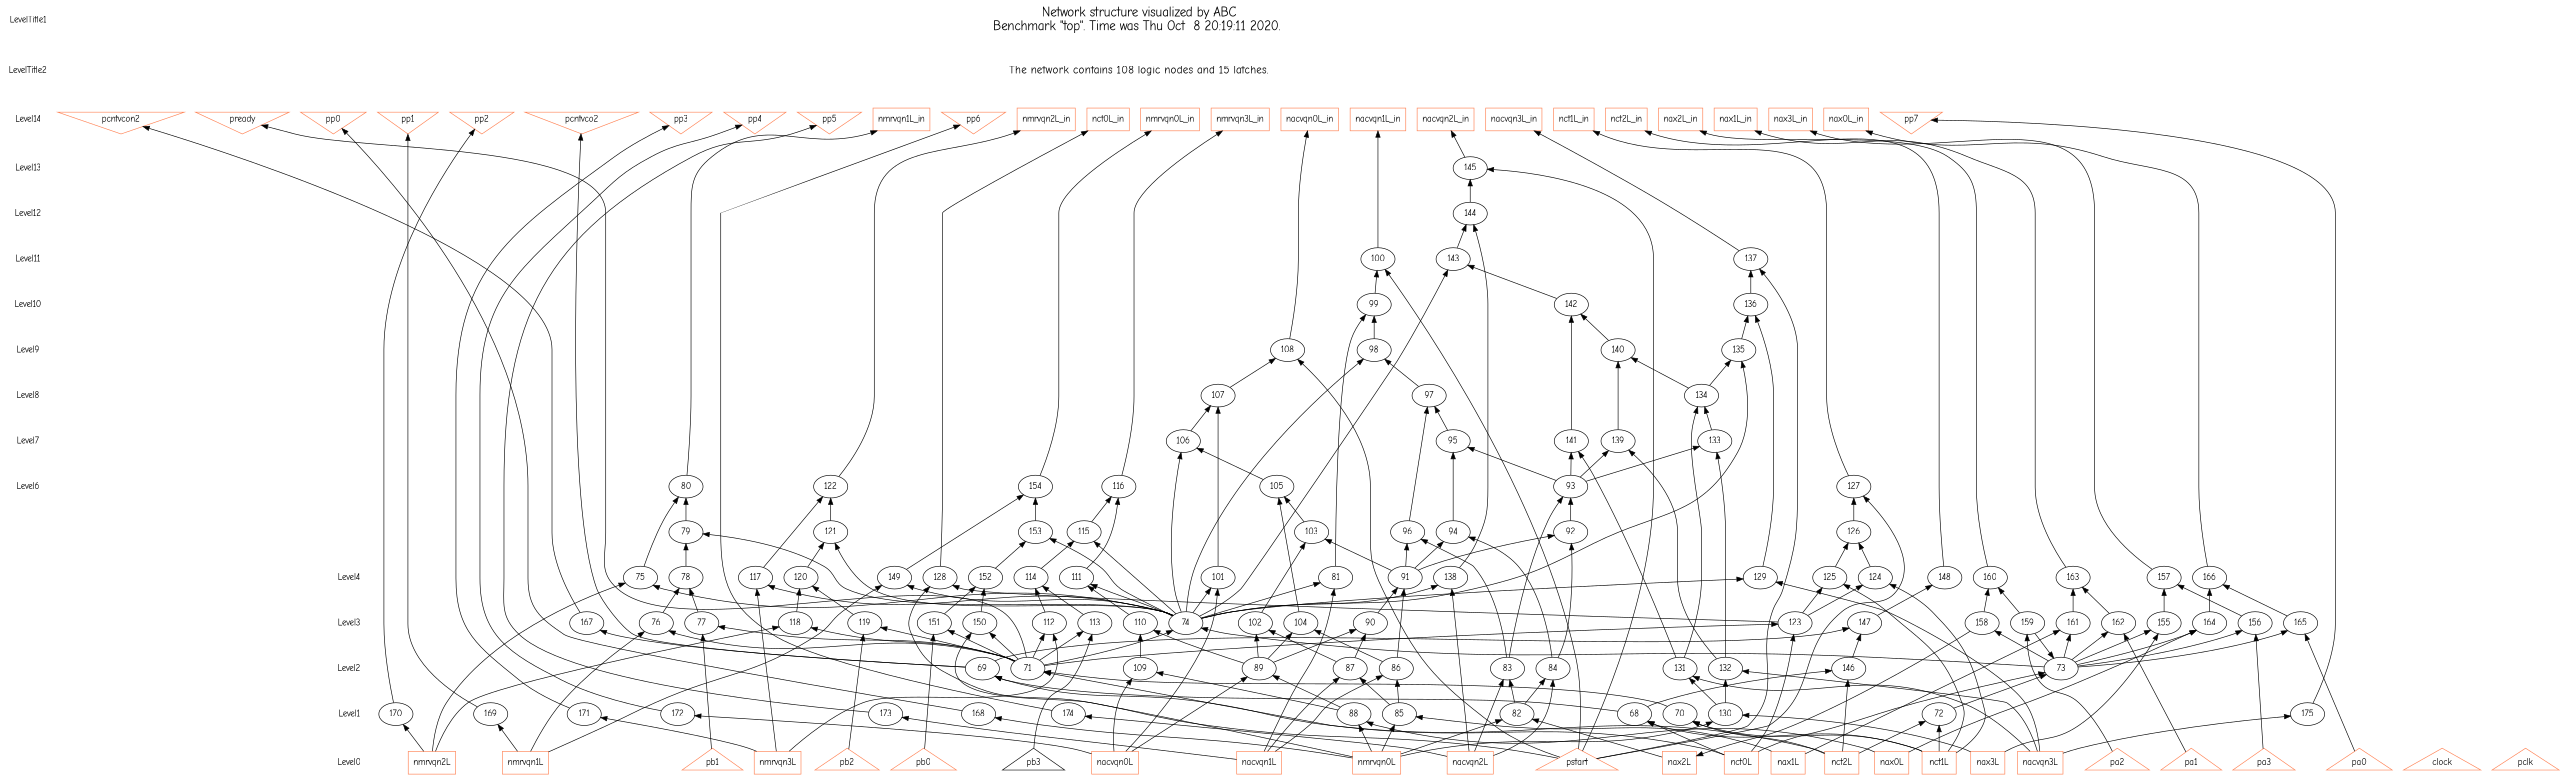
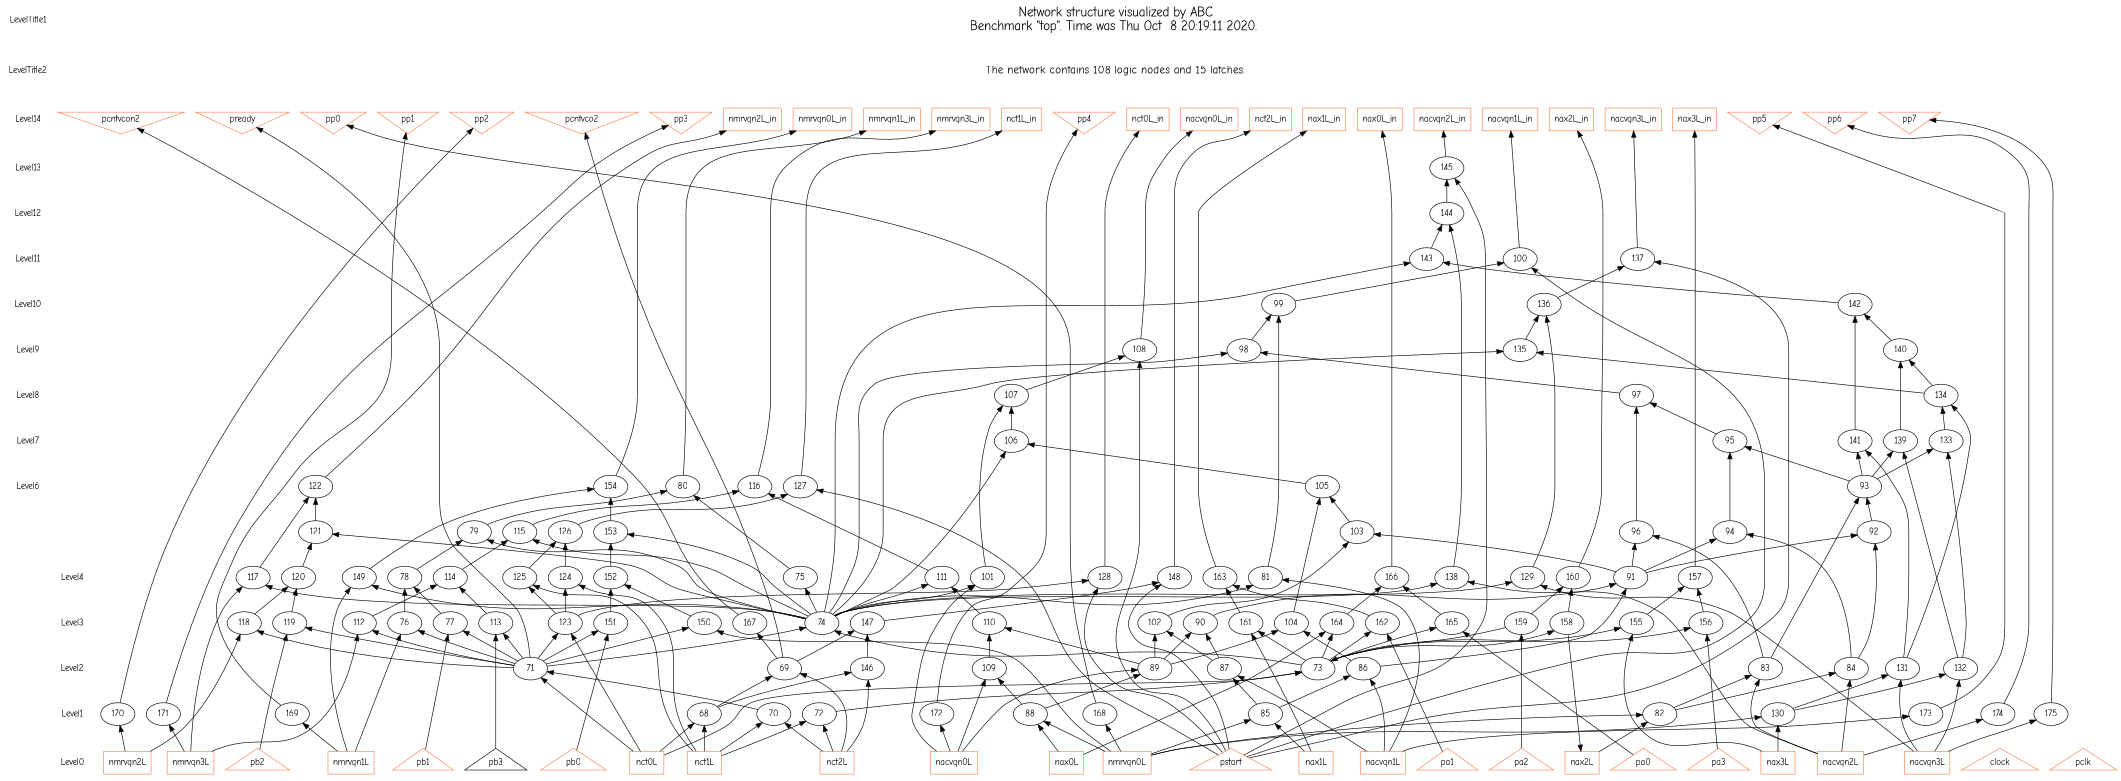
(508, 642) -> none
none -> (1177, 657)
